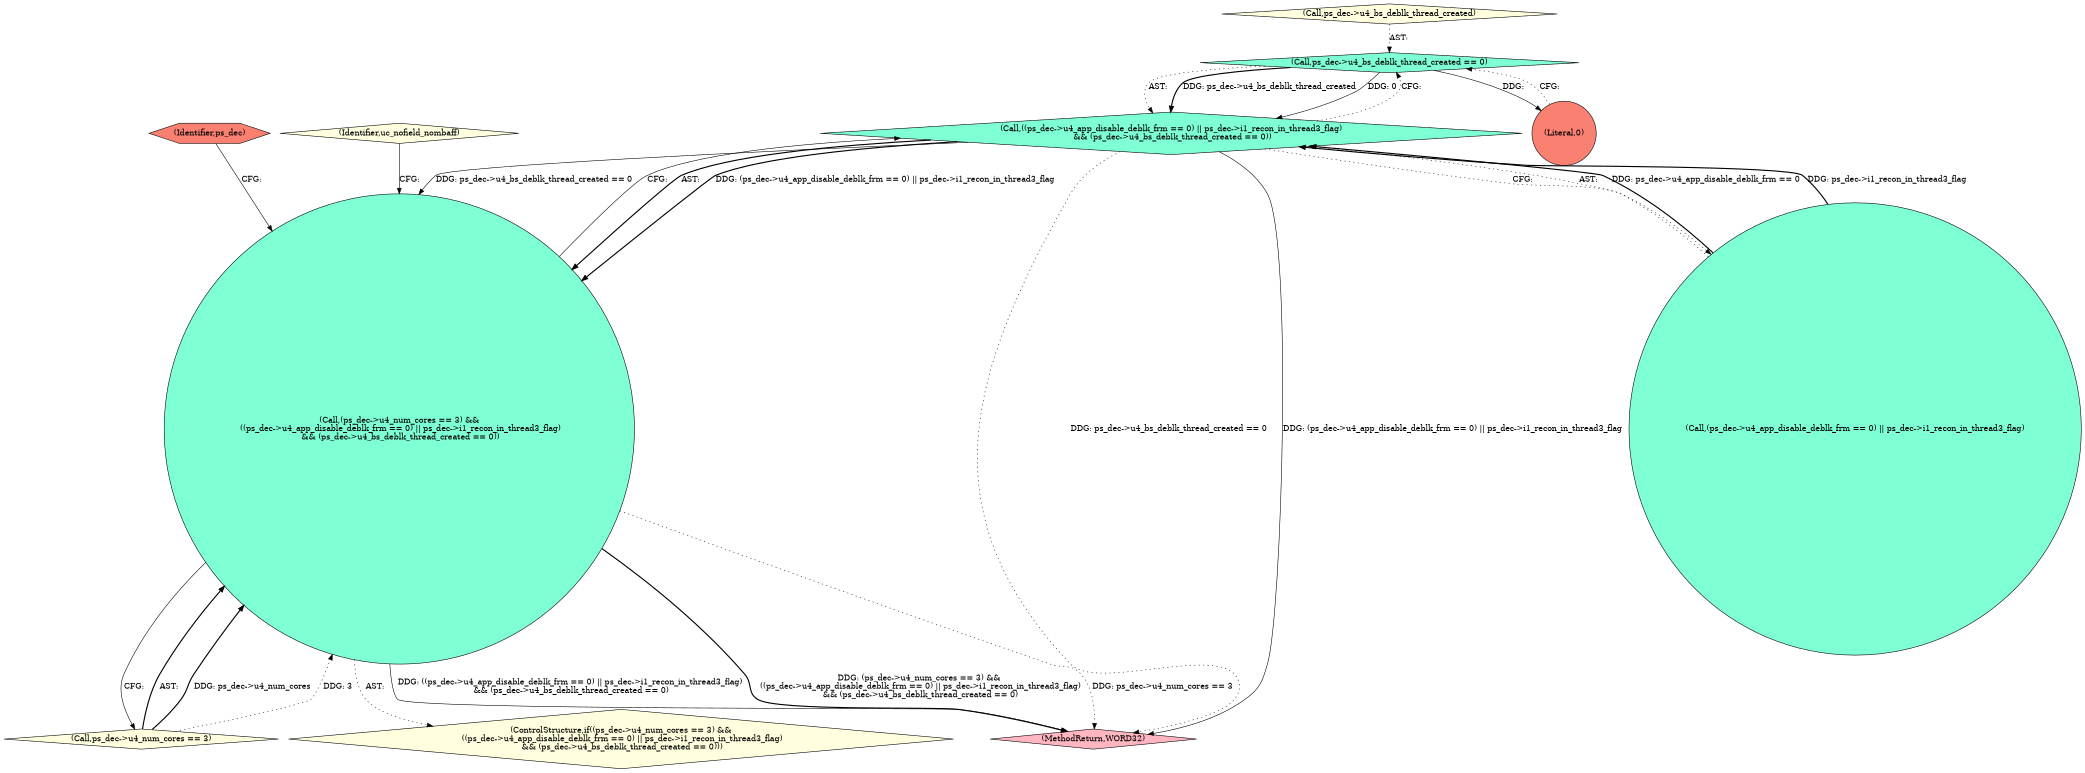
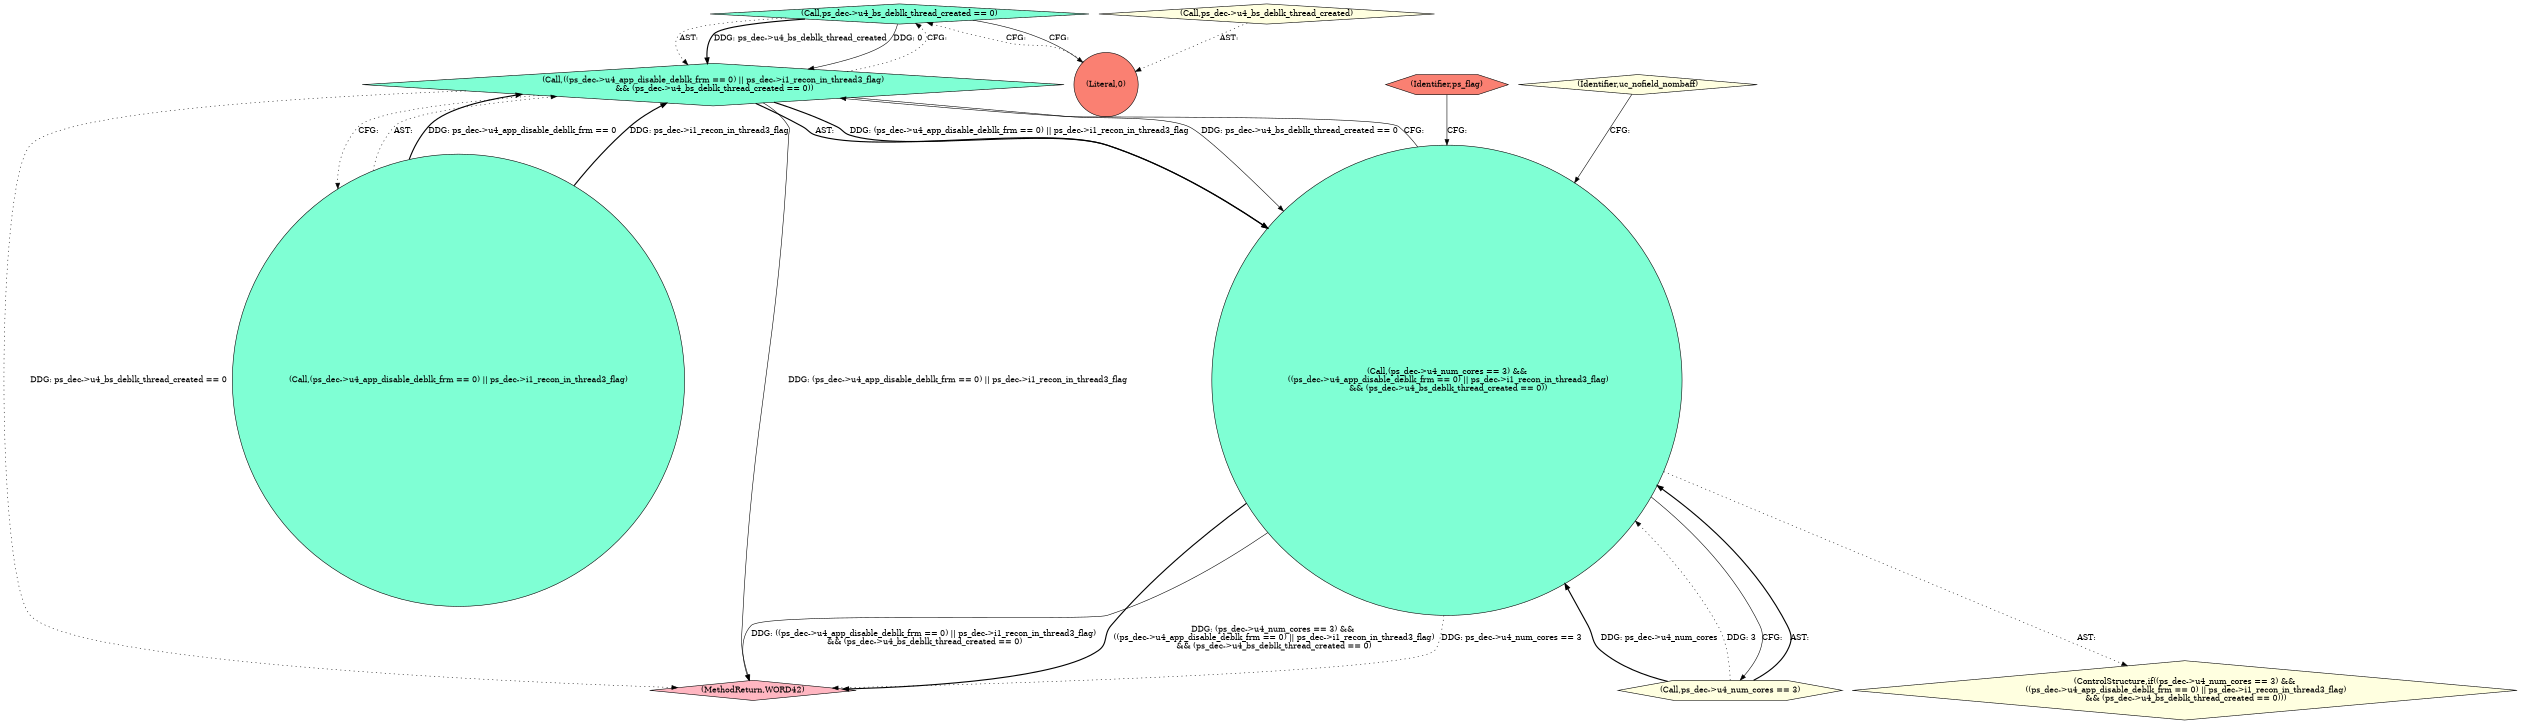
(1389, 36) -> (1194, 46)
(1515, 87) -> (1060, 38)
(210, 133) -> (1447, 85)
(141, 739) -> (1730, 690)
(1093, 739) -> (753, 690)
